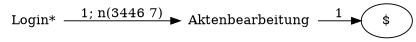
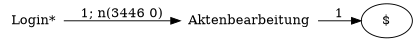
(122, 14) -> (122, 14)
